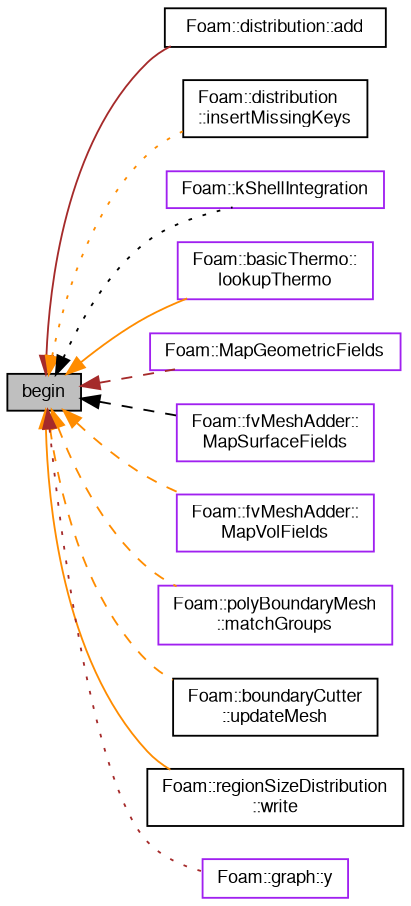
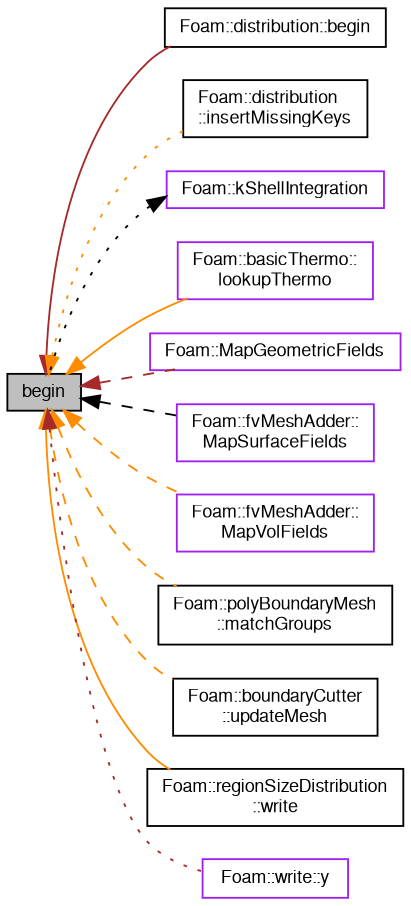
(275, 28) -> (275, 28)
(128, 259) -> (87, 282)
(275, 615) -> (275, 615)
(275, 878) -> (275, 878)
